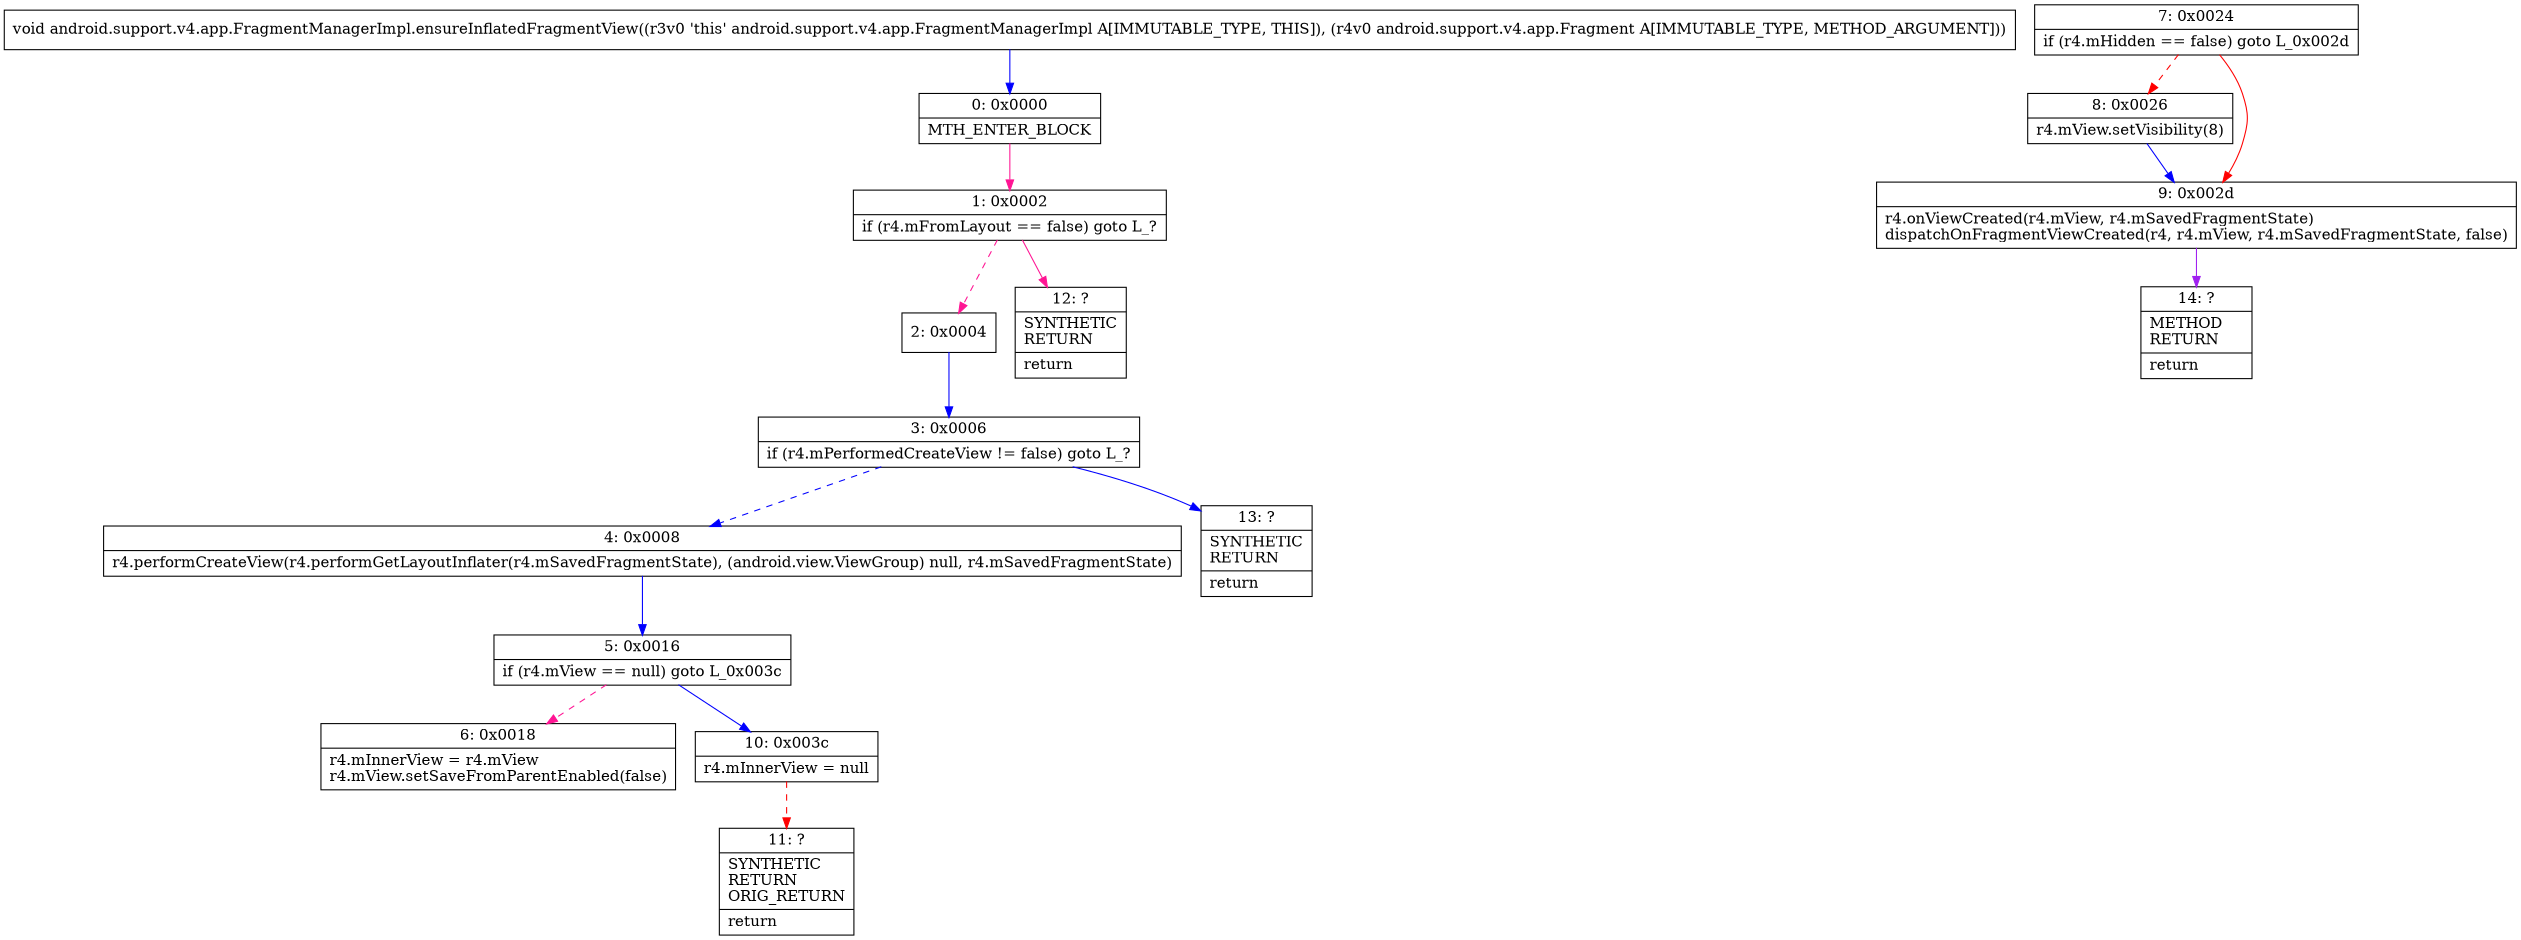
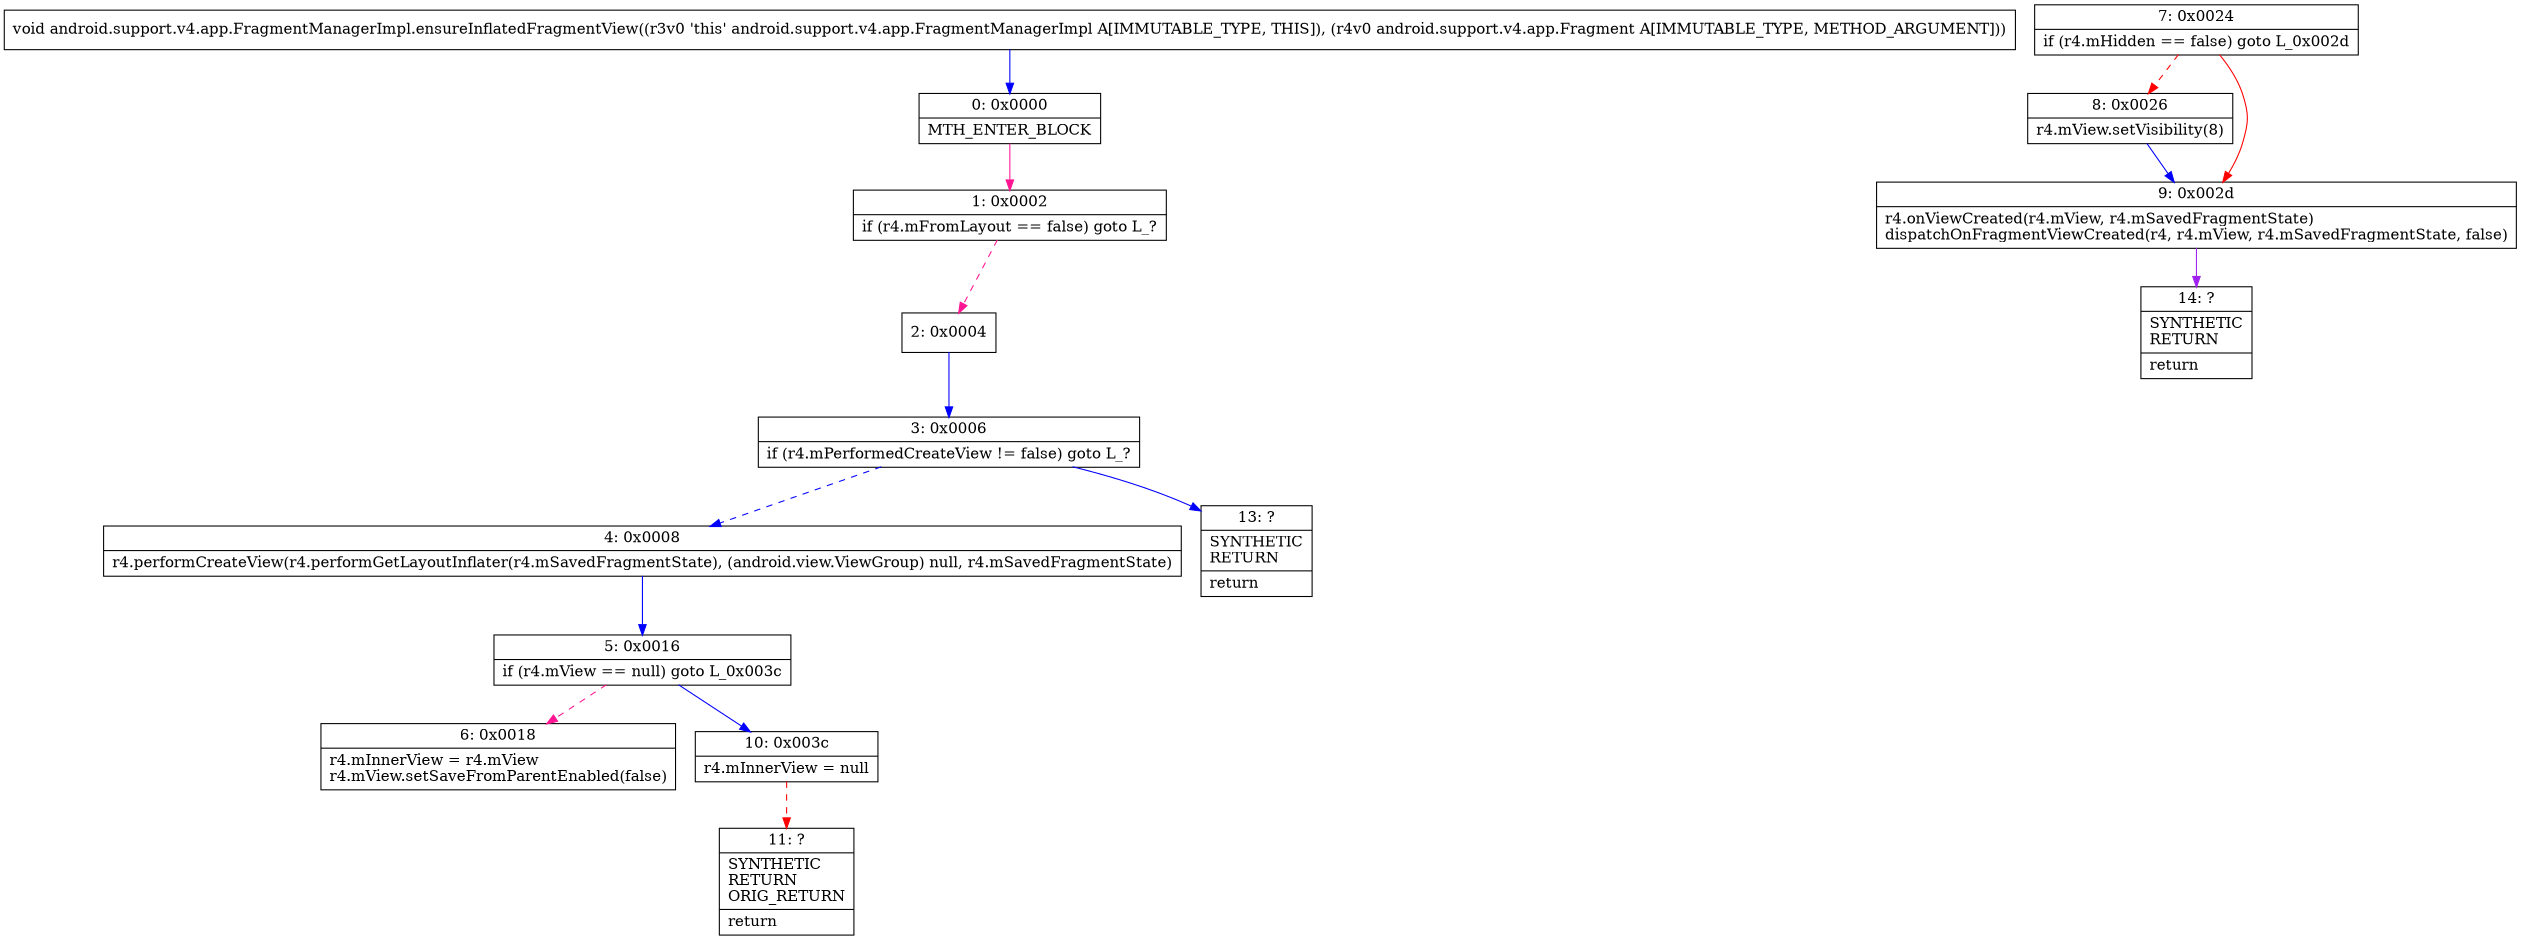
(2186, 324) -> (2196, 324)
(1071, 333) -> none
